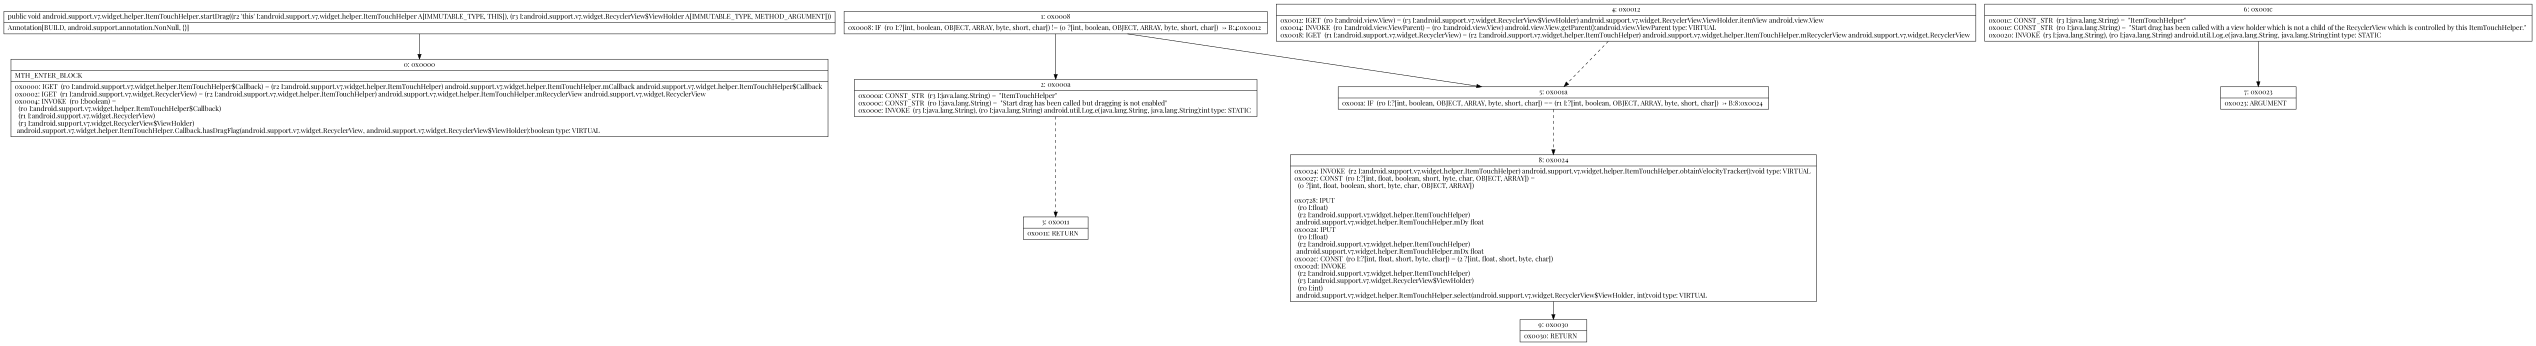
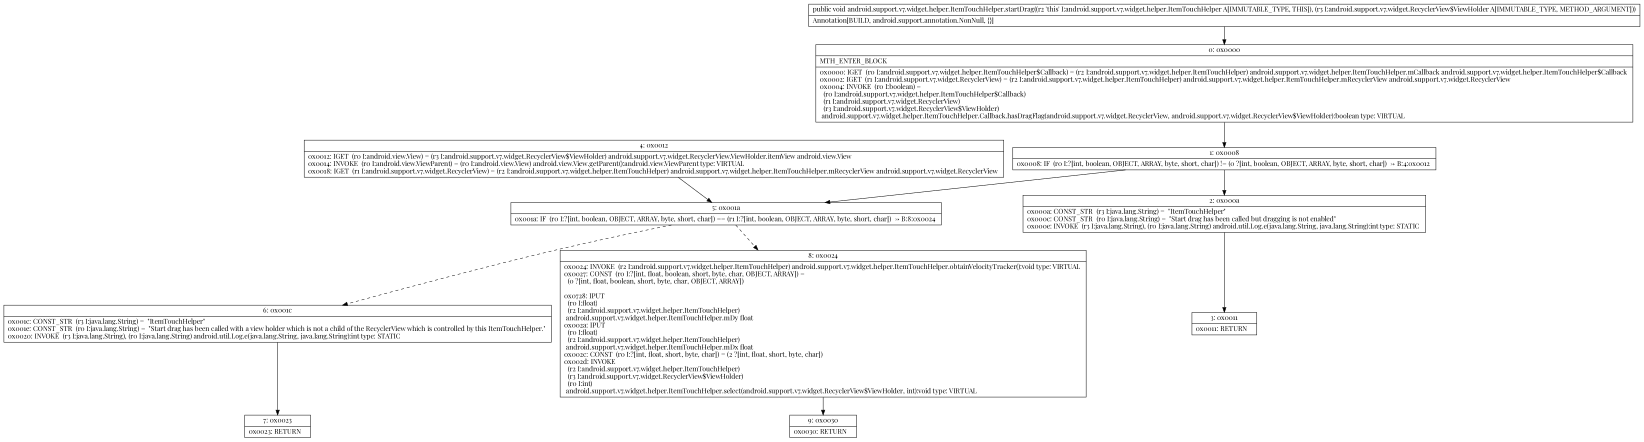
(1588, 62) -> (693, 188)
(2258, 103) -> (278, 432)
none -> (1224, 132)
(1056, 164) -> (1224, 270)
none -> (509, 261)
